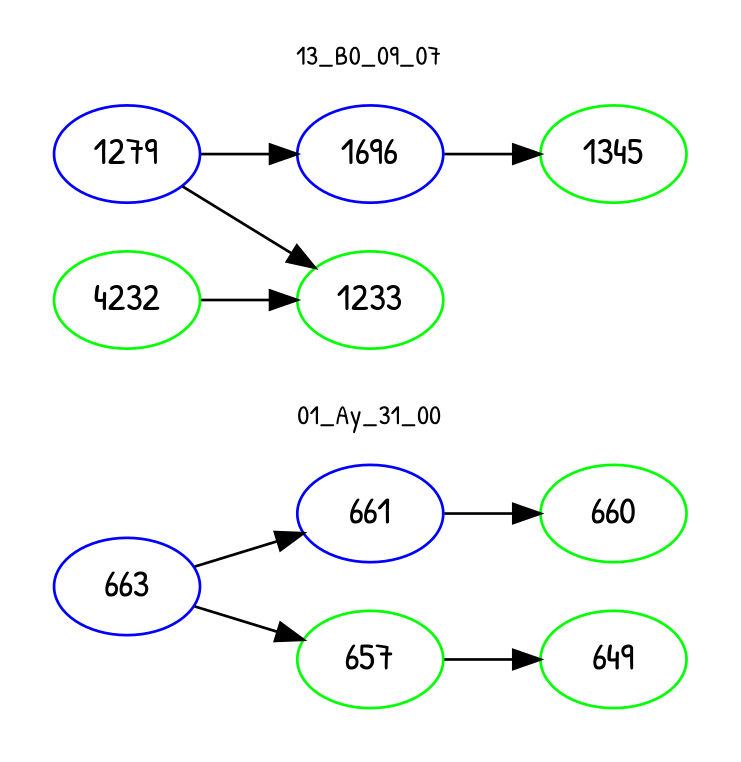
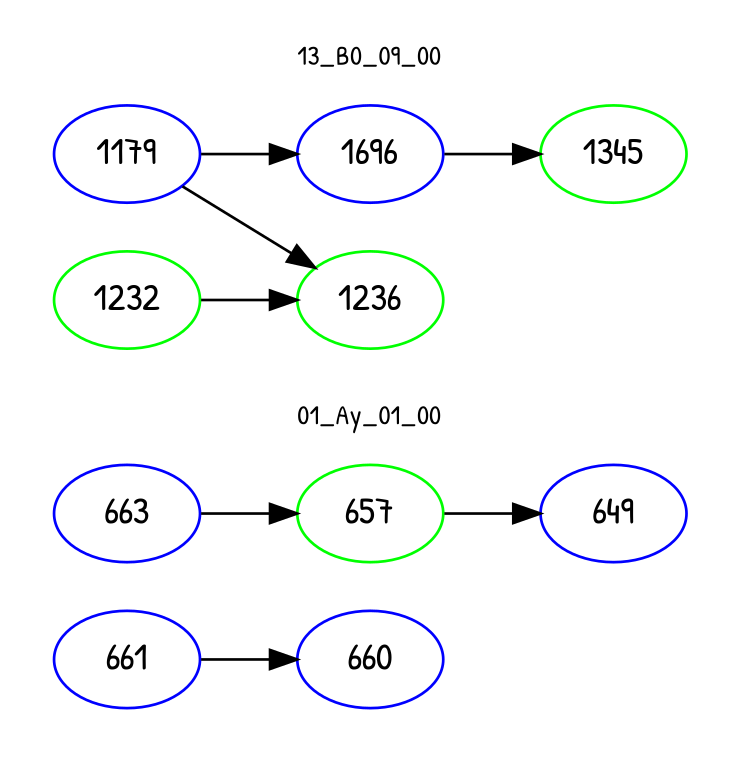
(370, 58) -> (370, 58)
(127, 154) -> (127, 154)
(127, 300) -> (127, 300)
(370, 300) -> (370, 300)
(370, 418) -> (370, 418)
(614, 514) -> (370, 659)
(236, 554) -> none
(614, 659) -> (614, 514)
